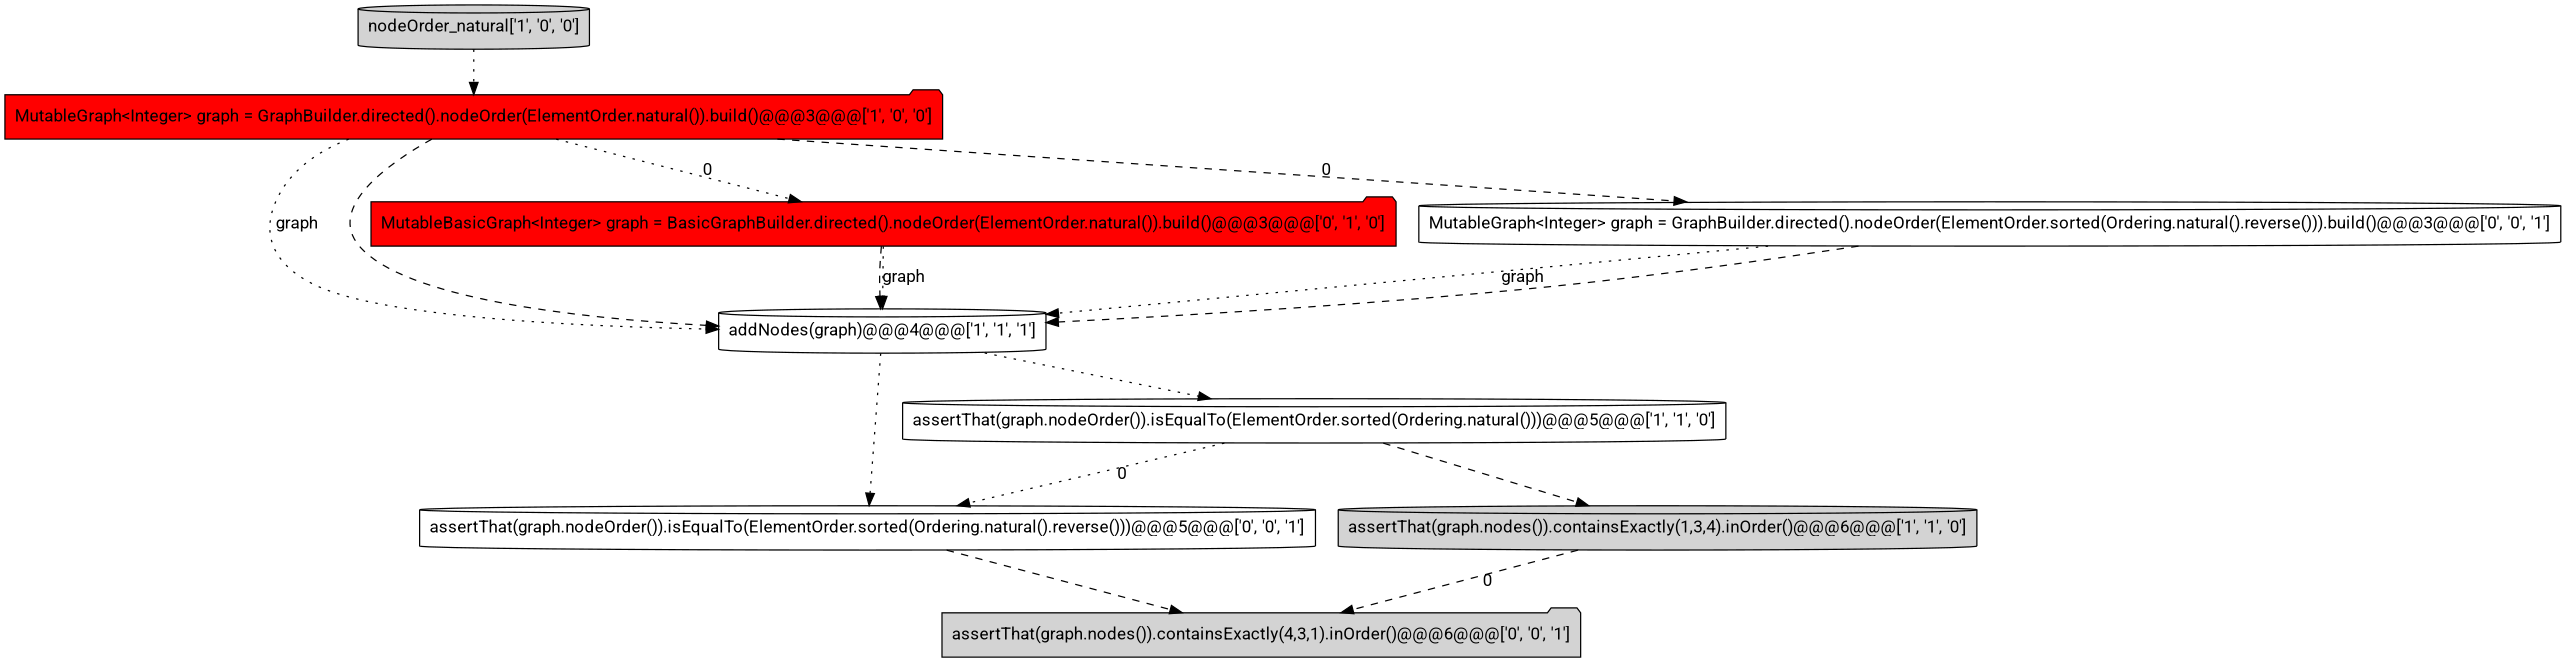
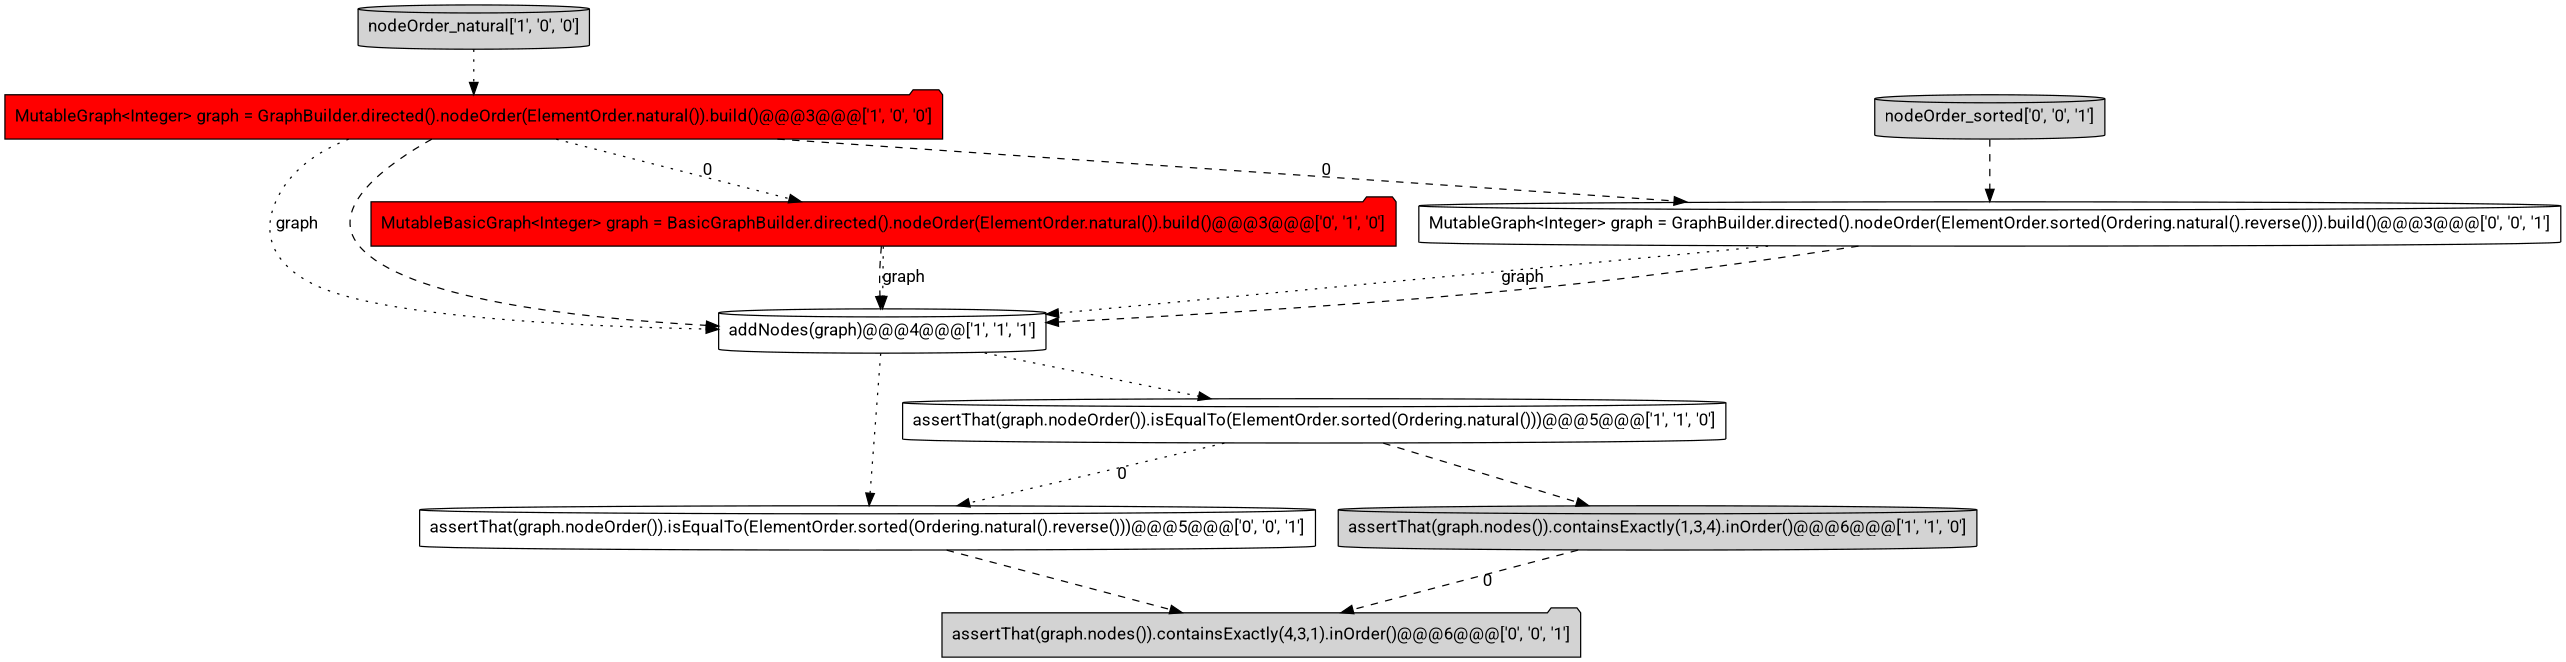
none -> (1990, 117)
